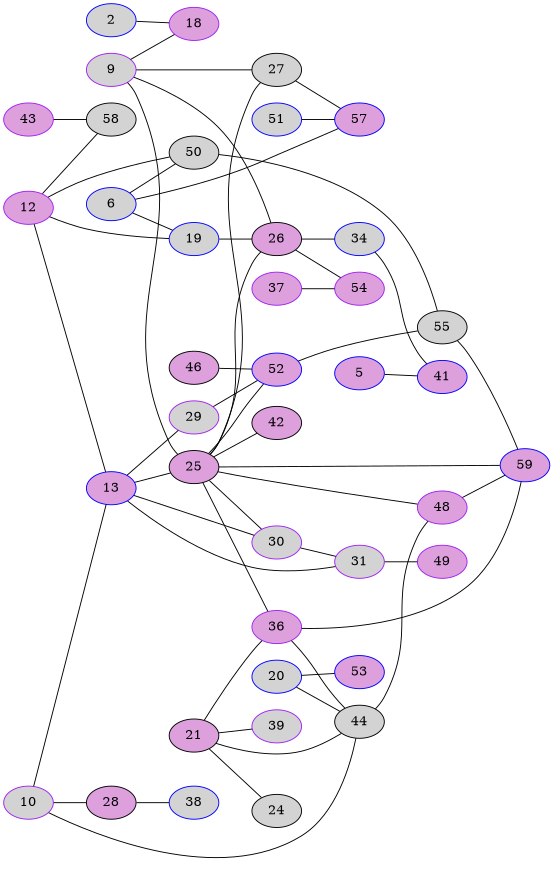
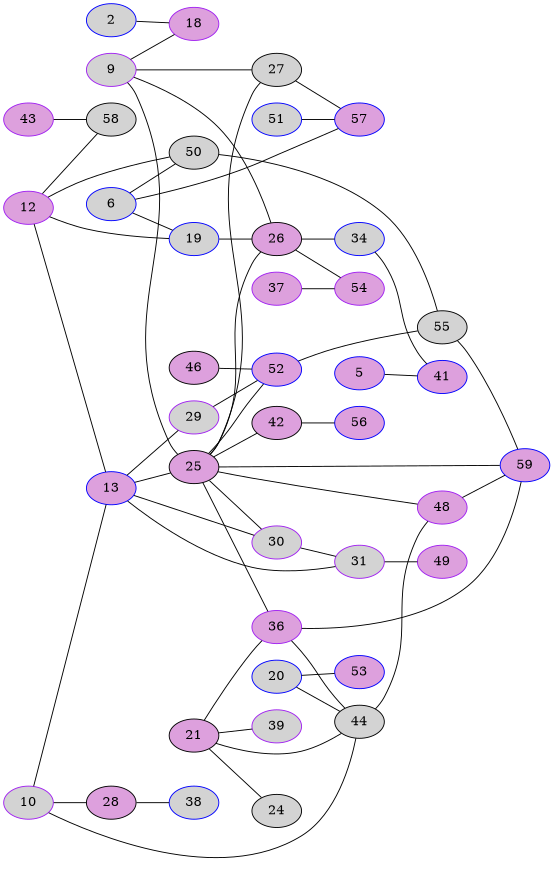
none -> (360, 423)
